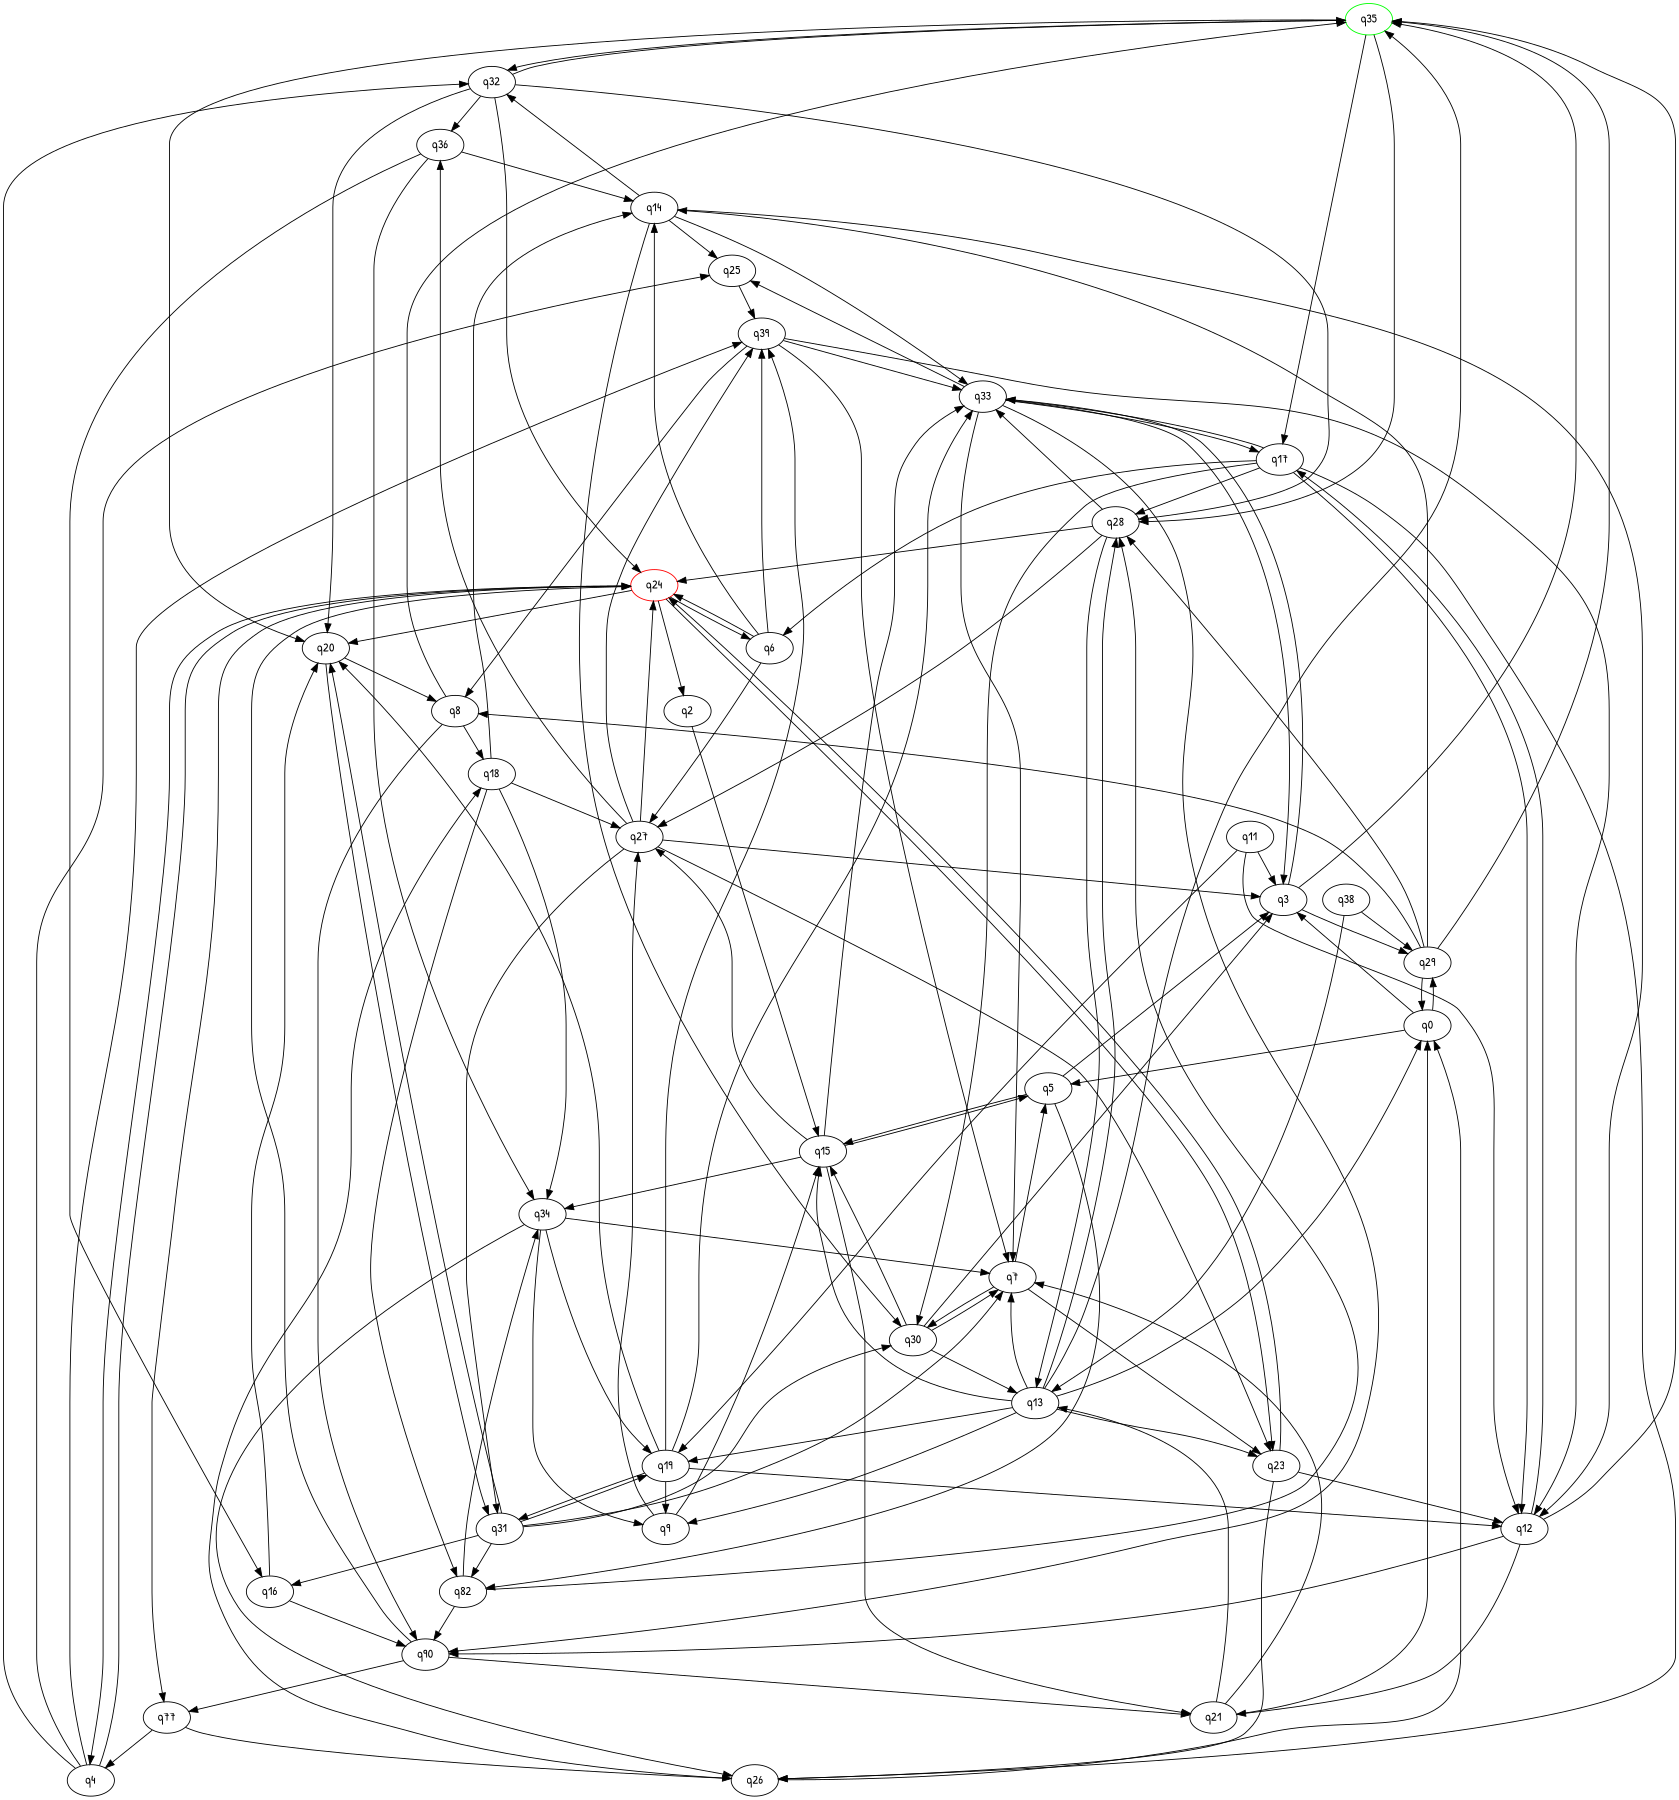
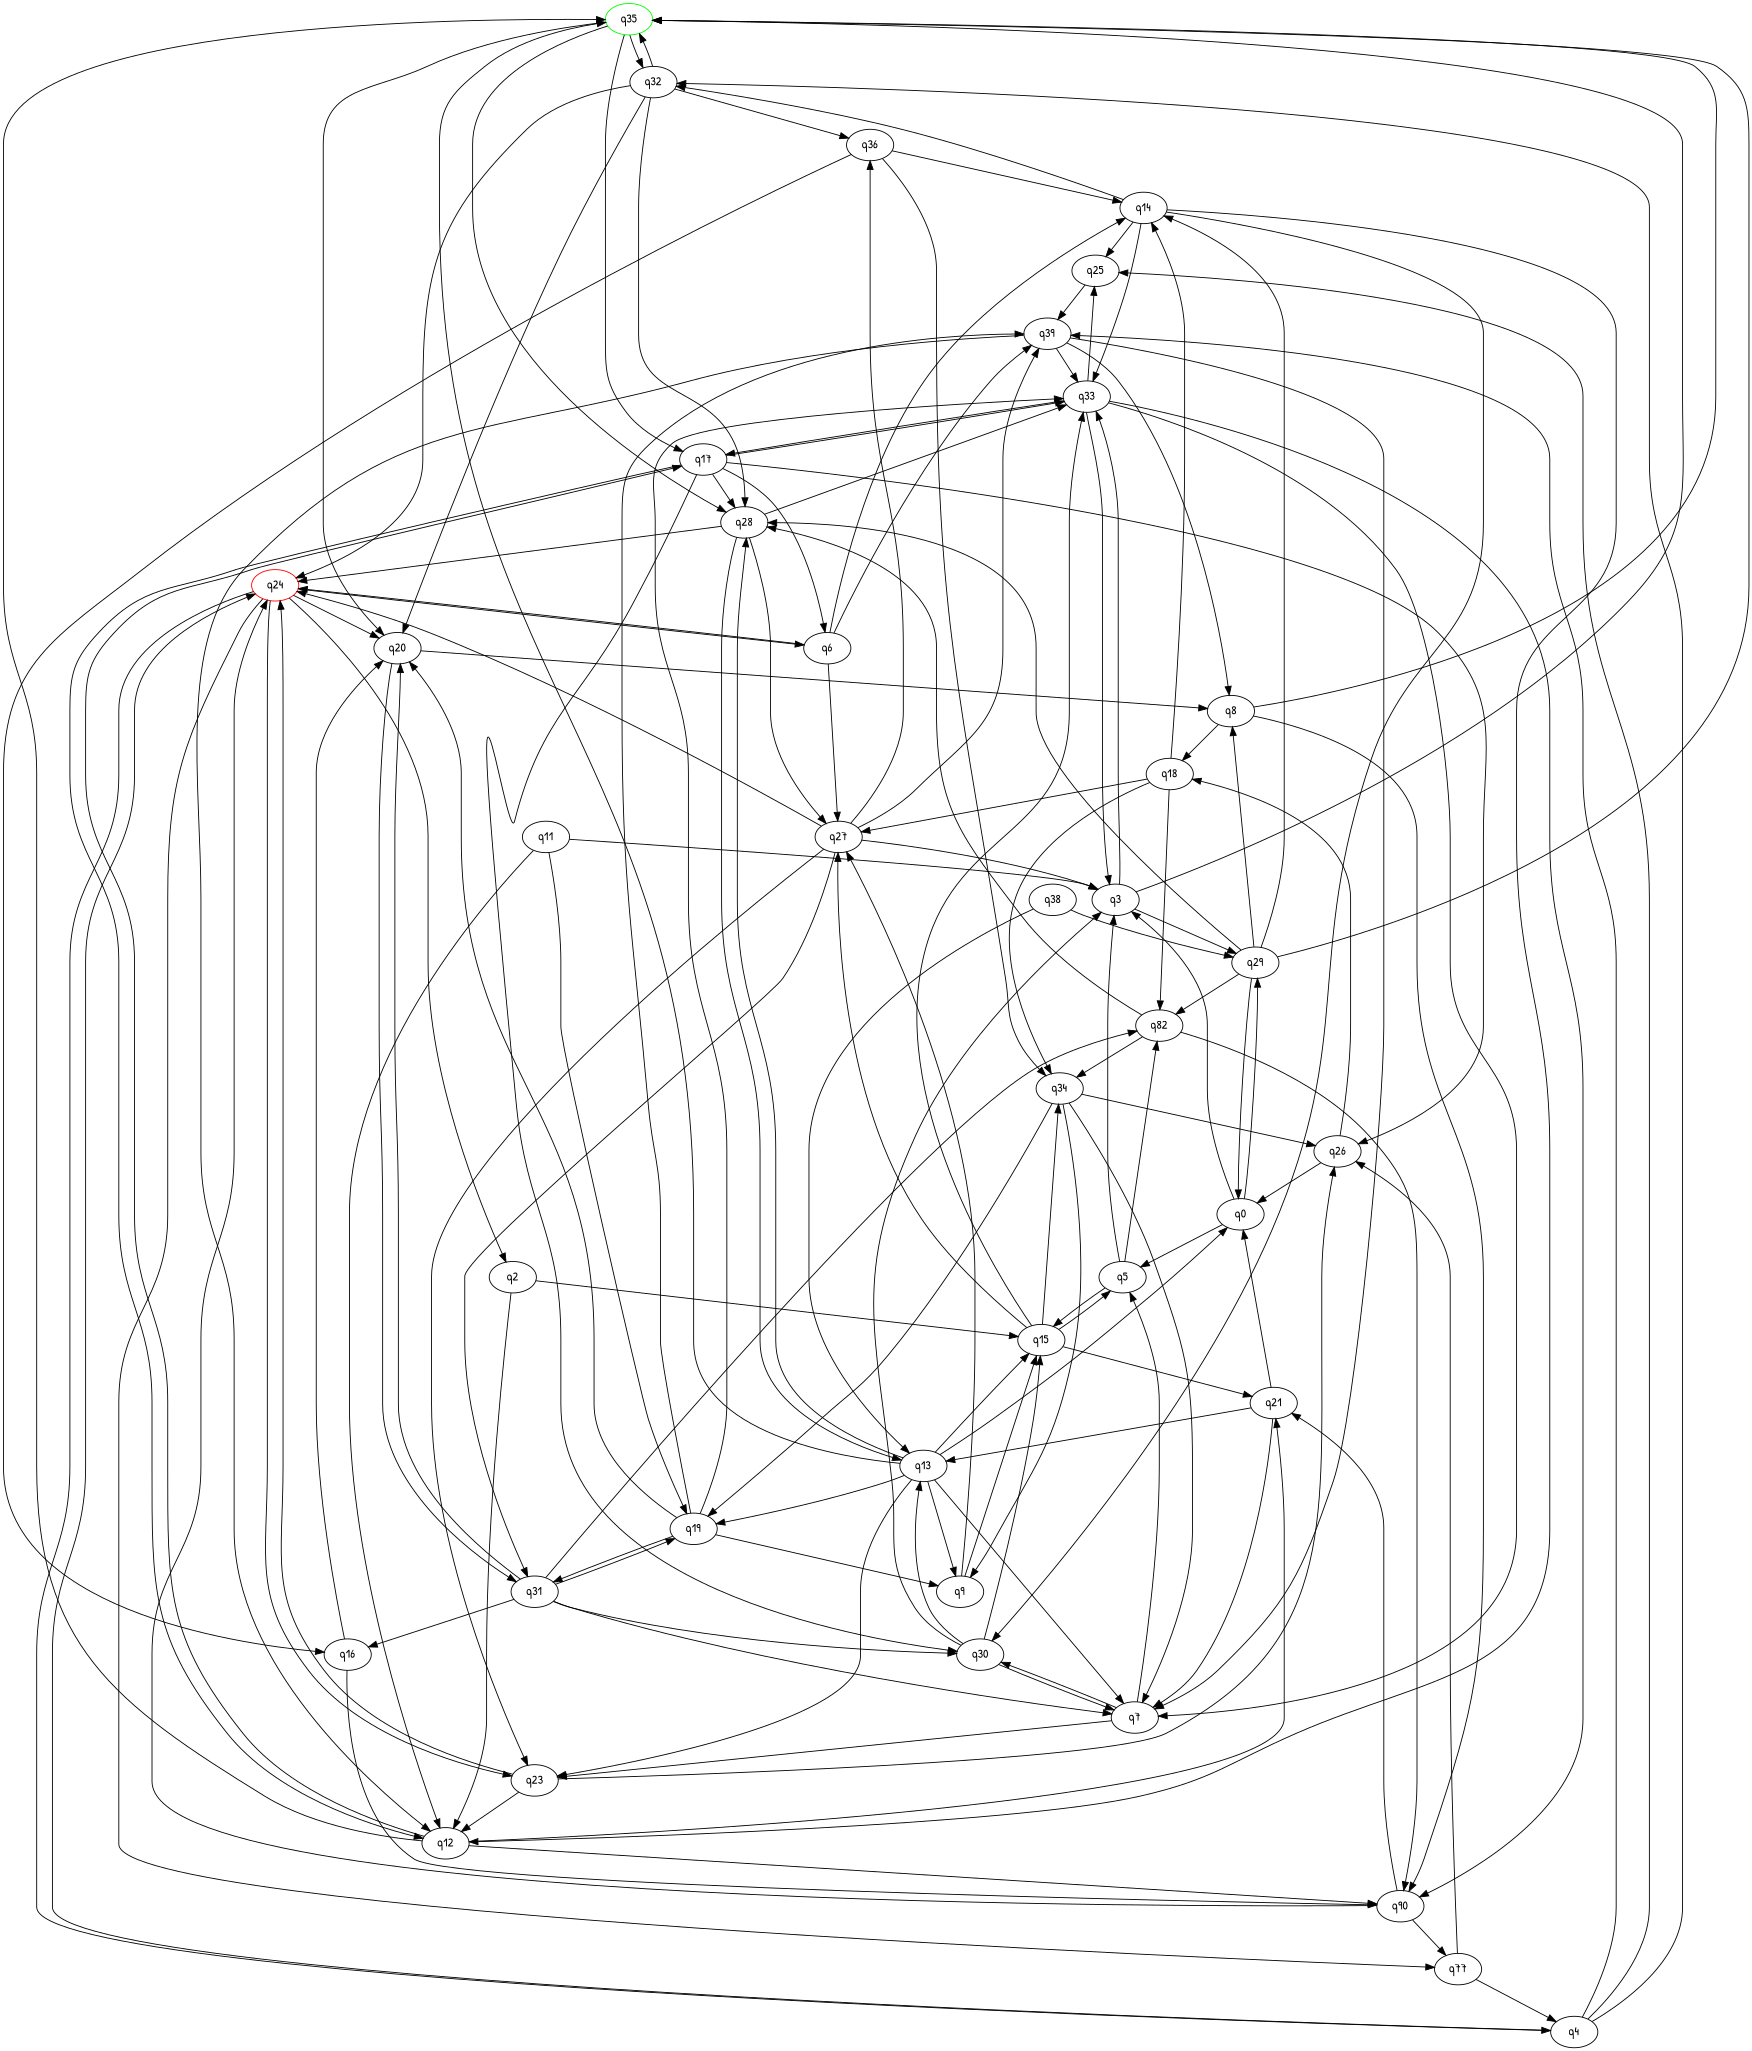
none -> (1211, 992)
(1091, 1497) -> (490, 1546)
